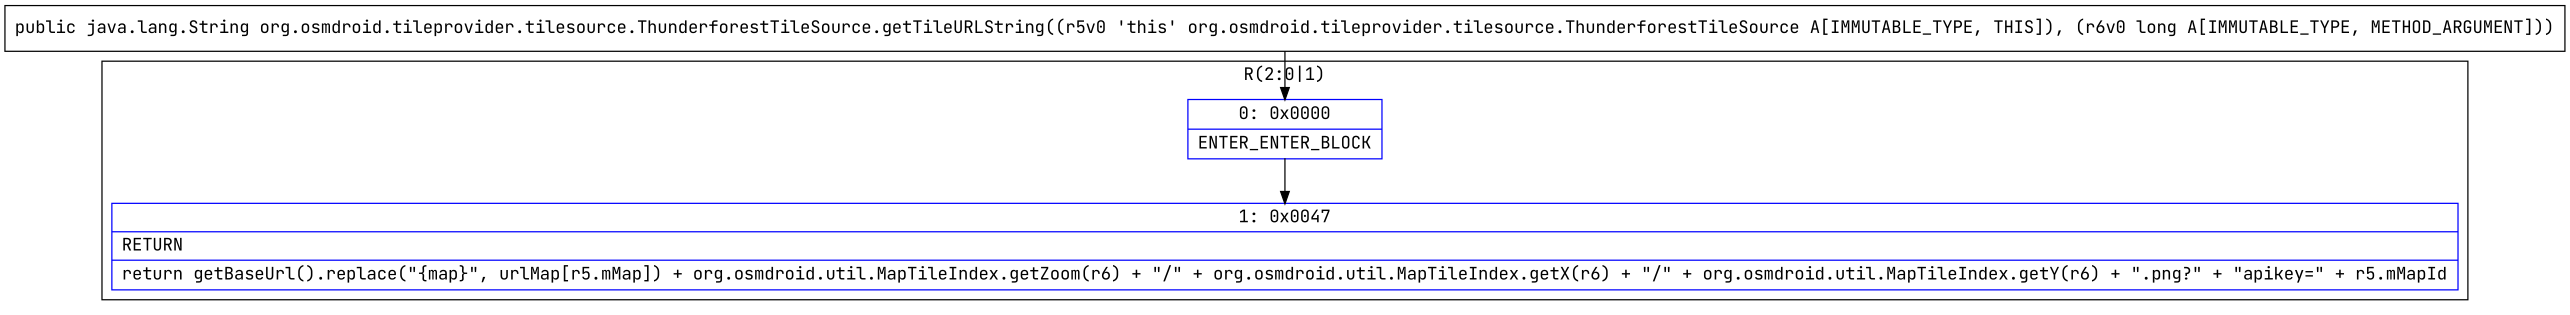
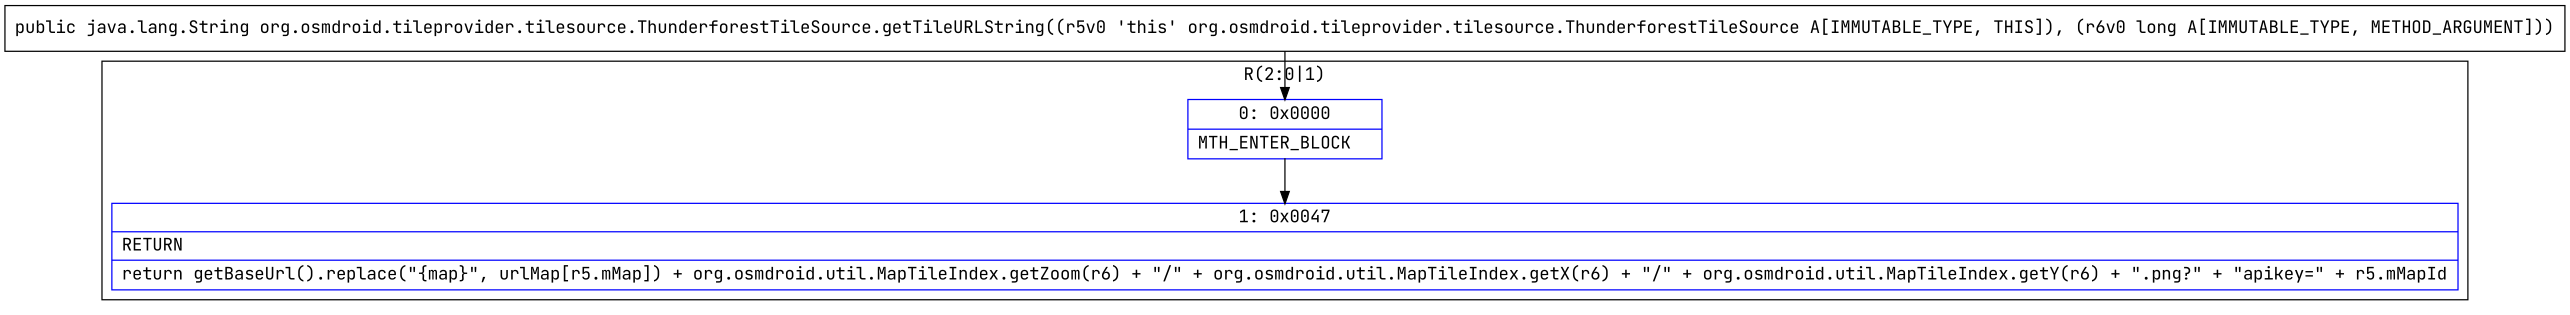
(1285, 143) -> (1274, 143)
